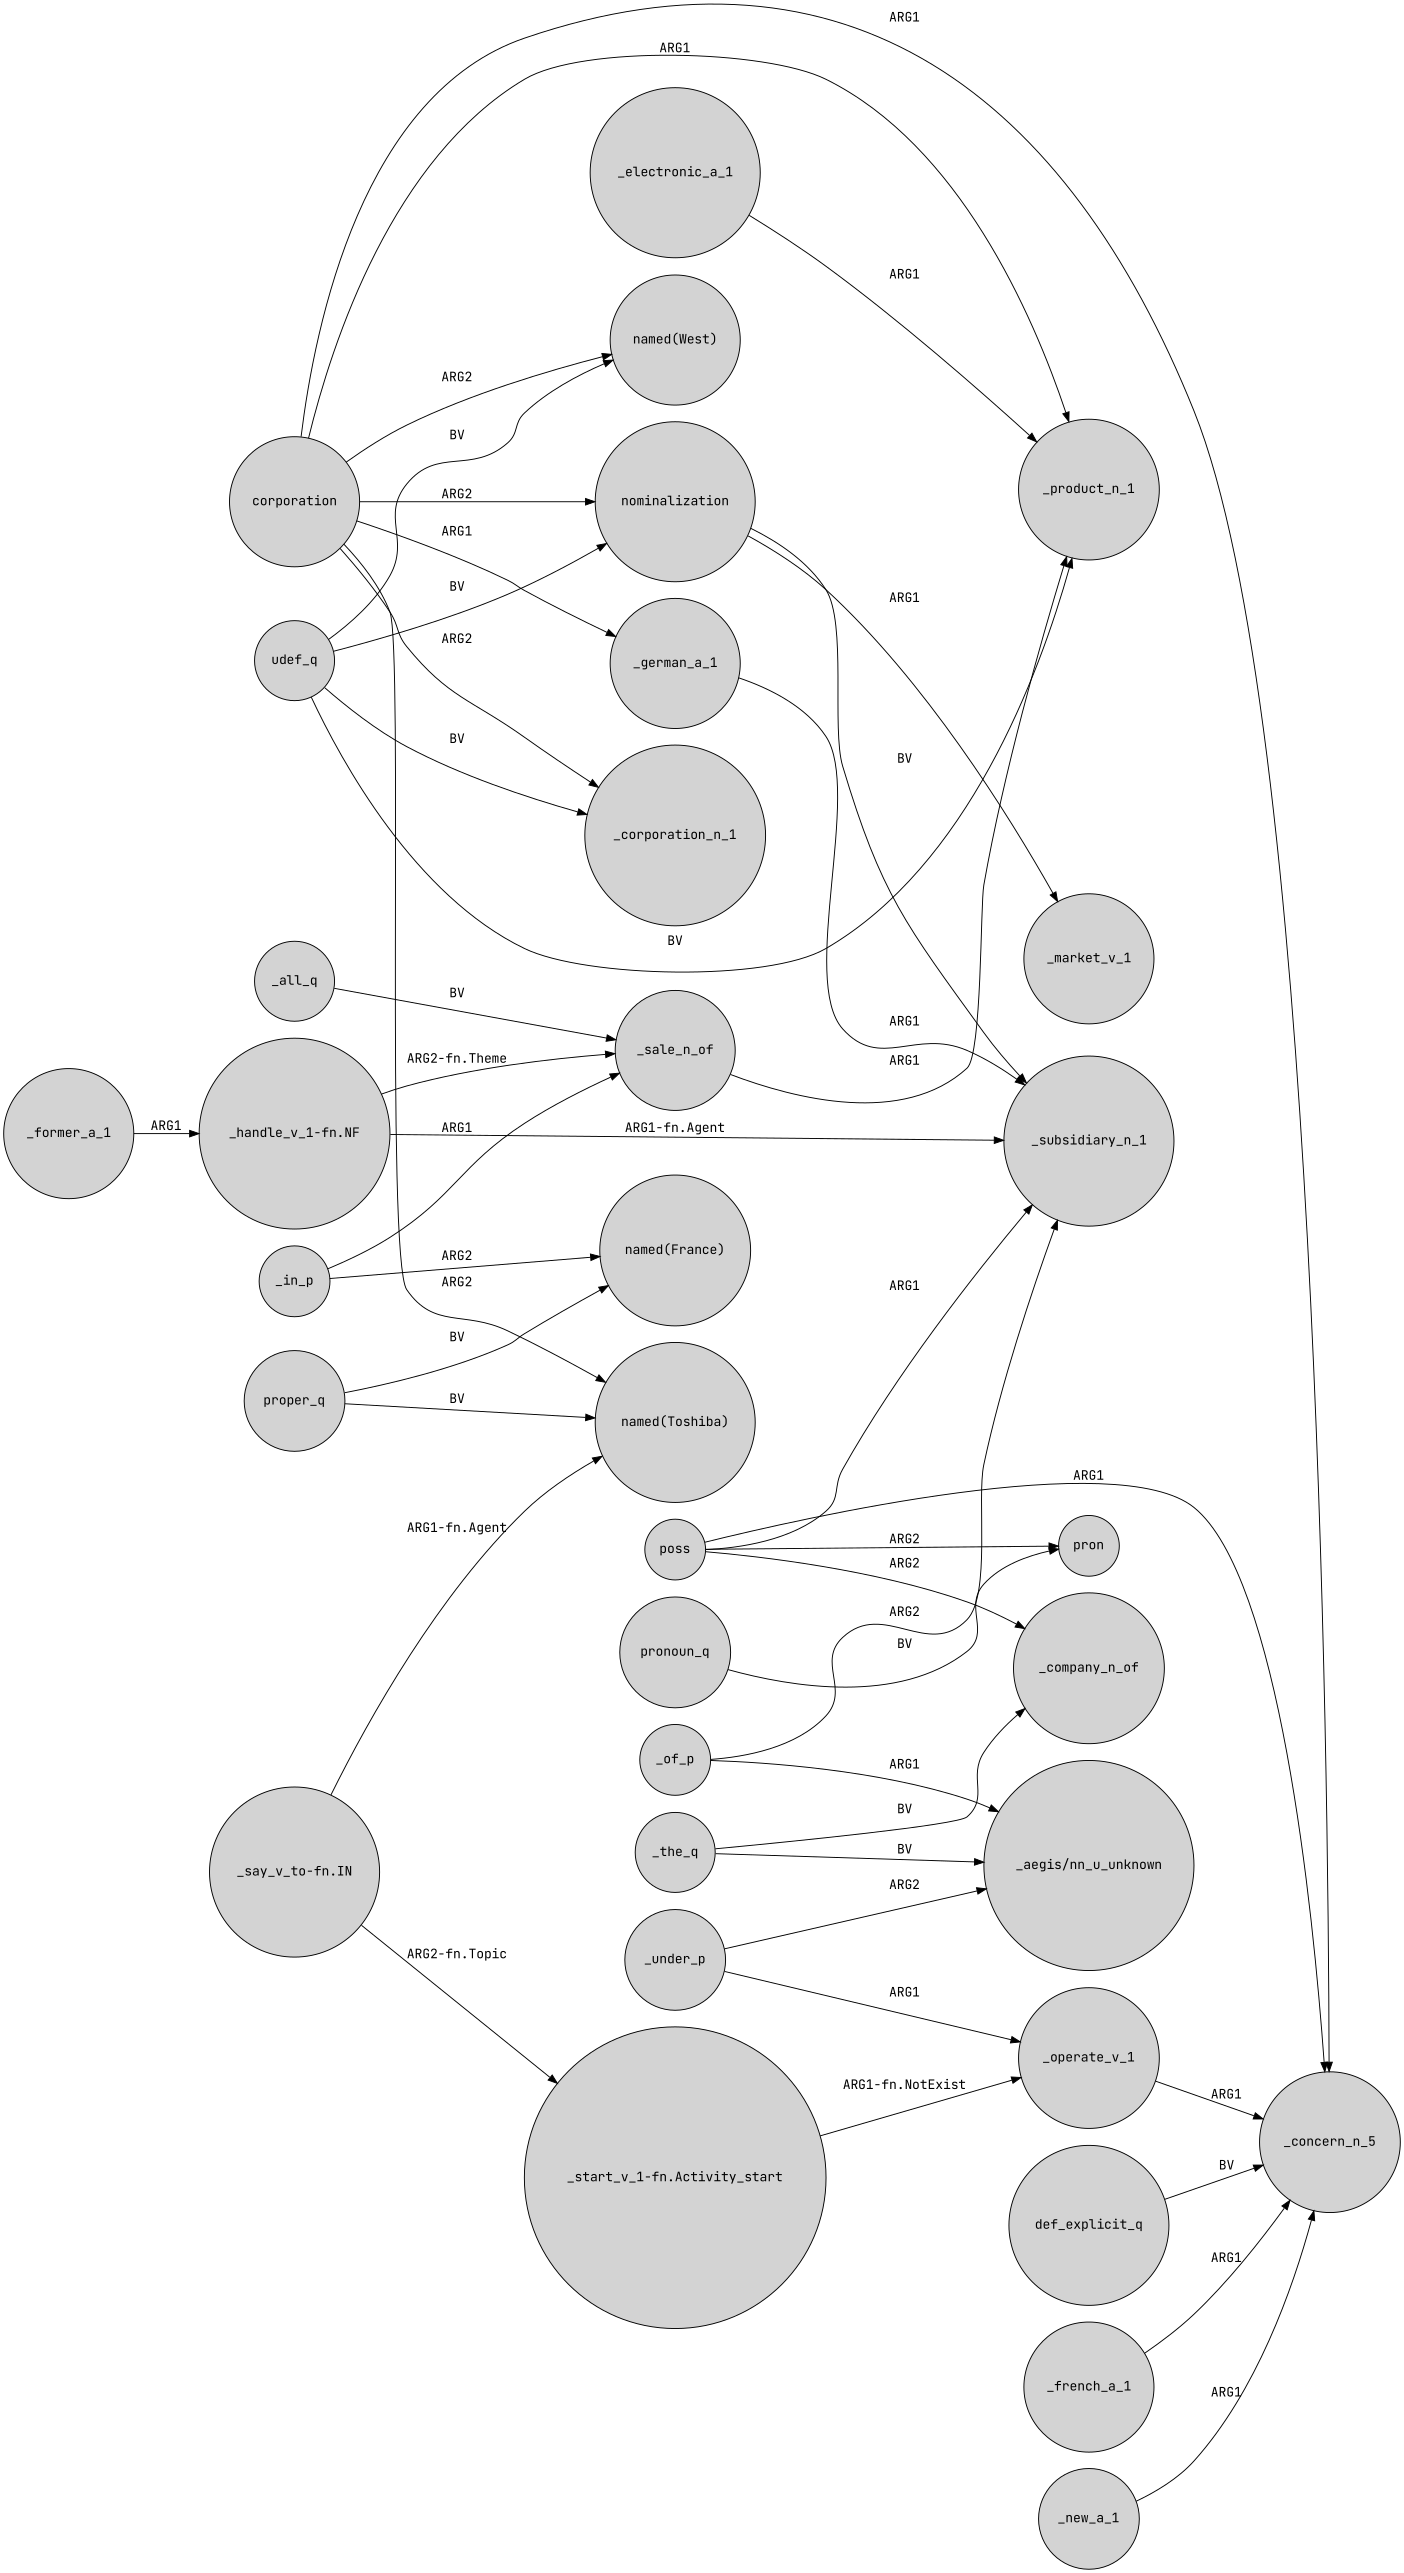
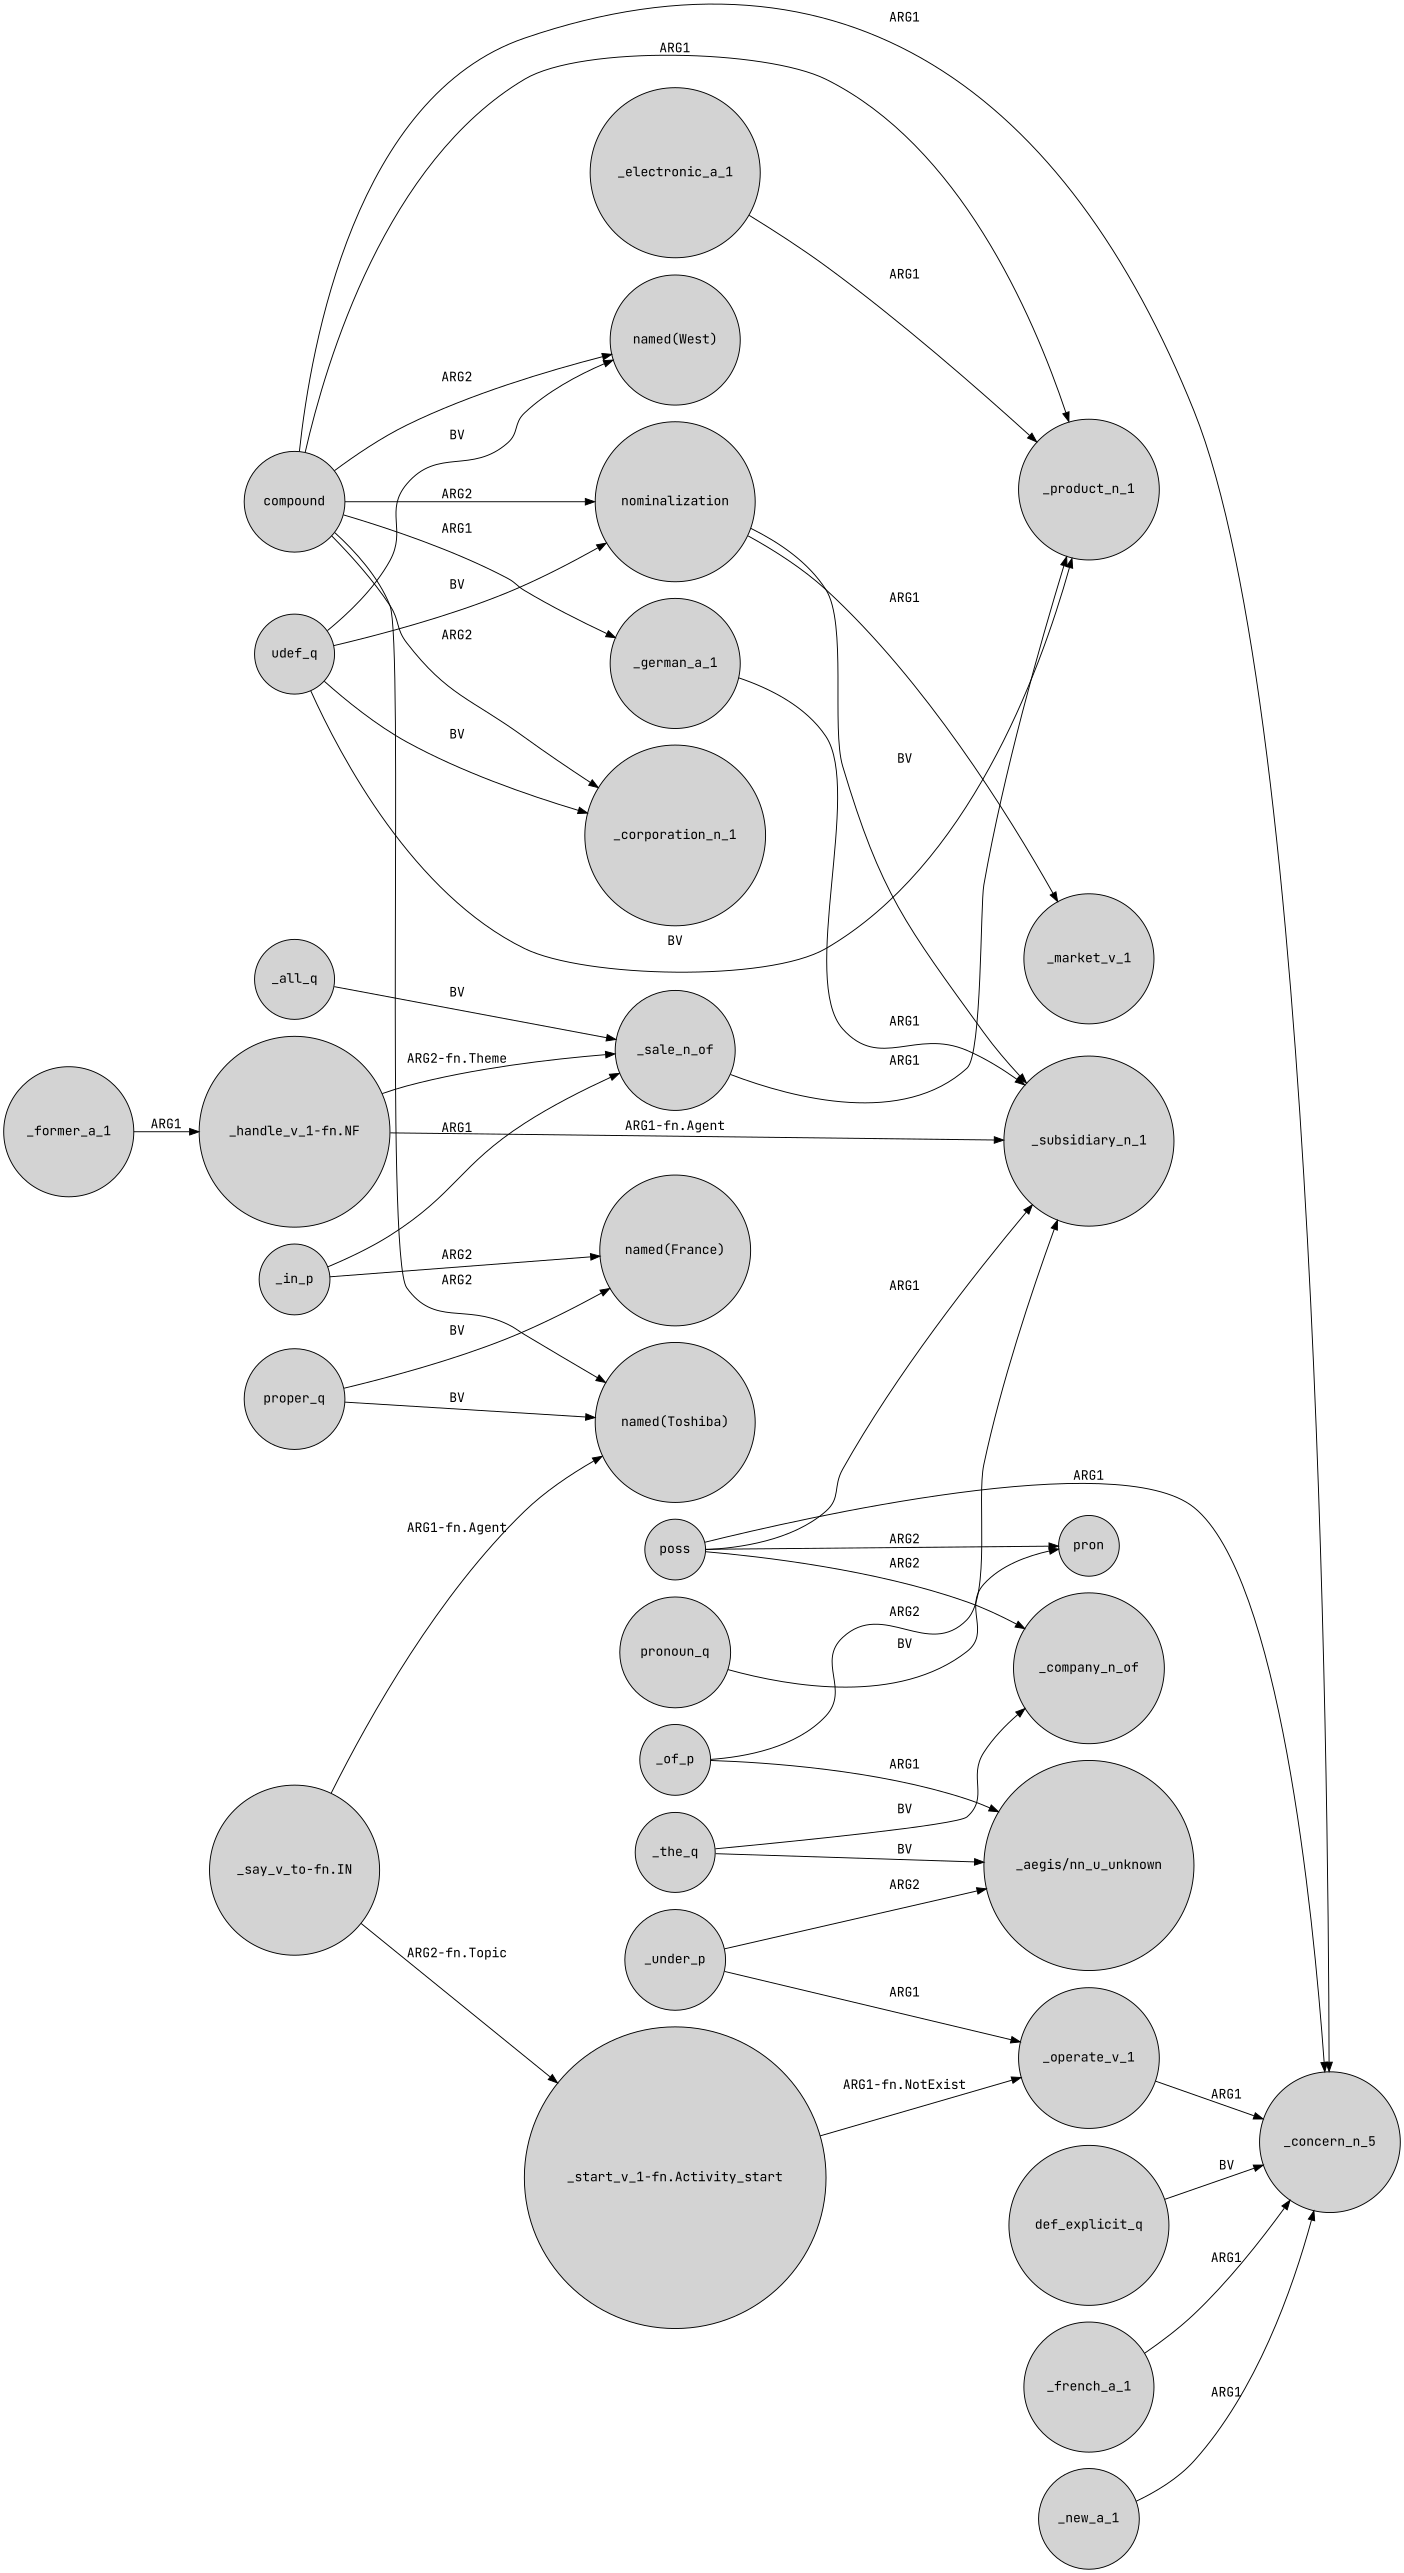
(295, 502) -> (295, 502)
